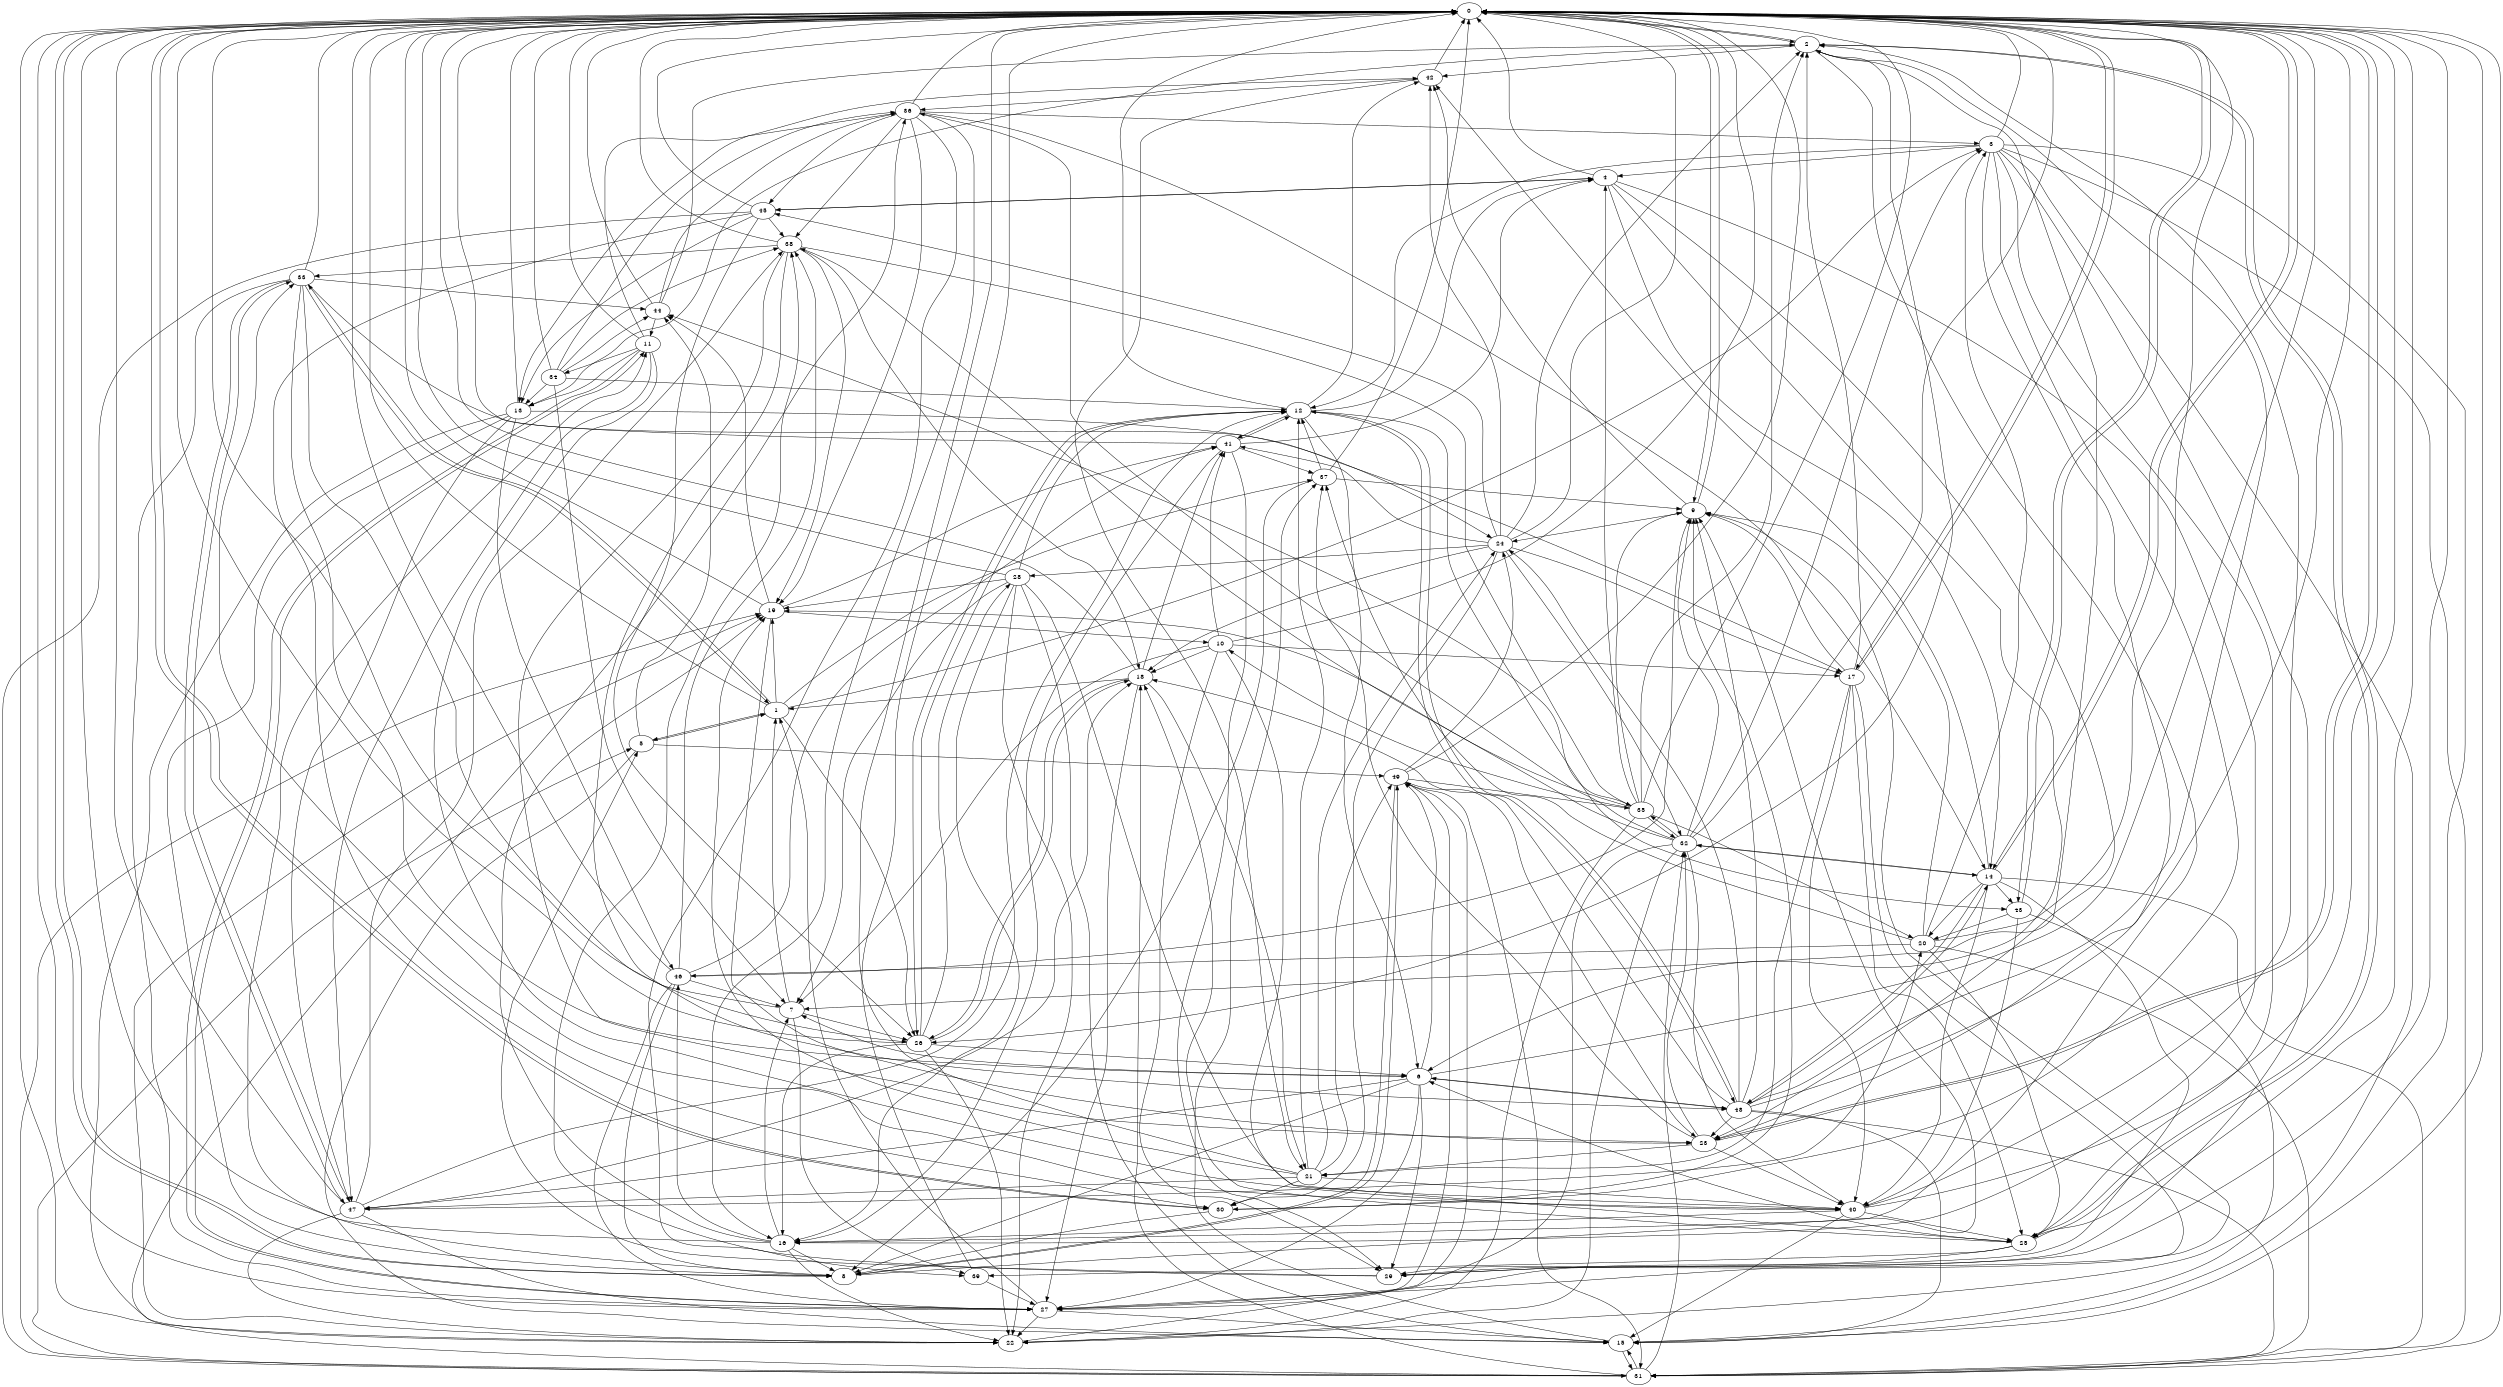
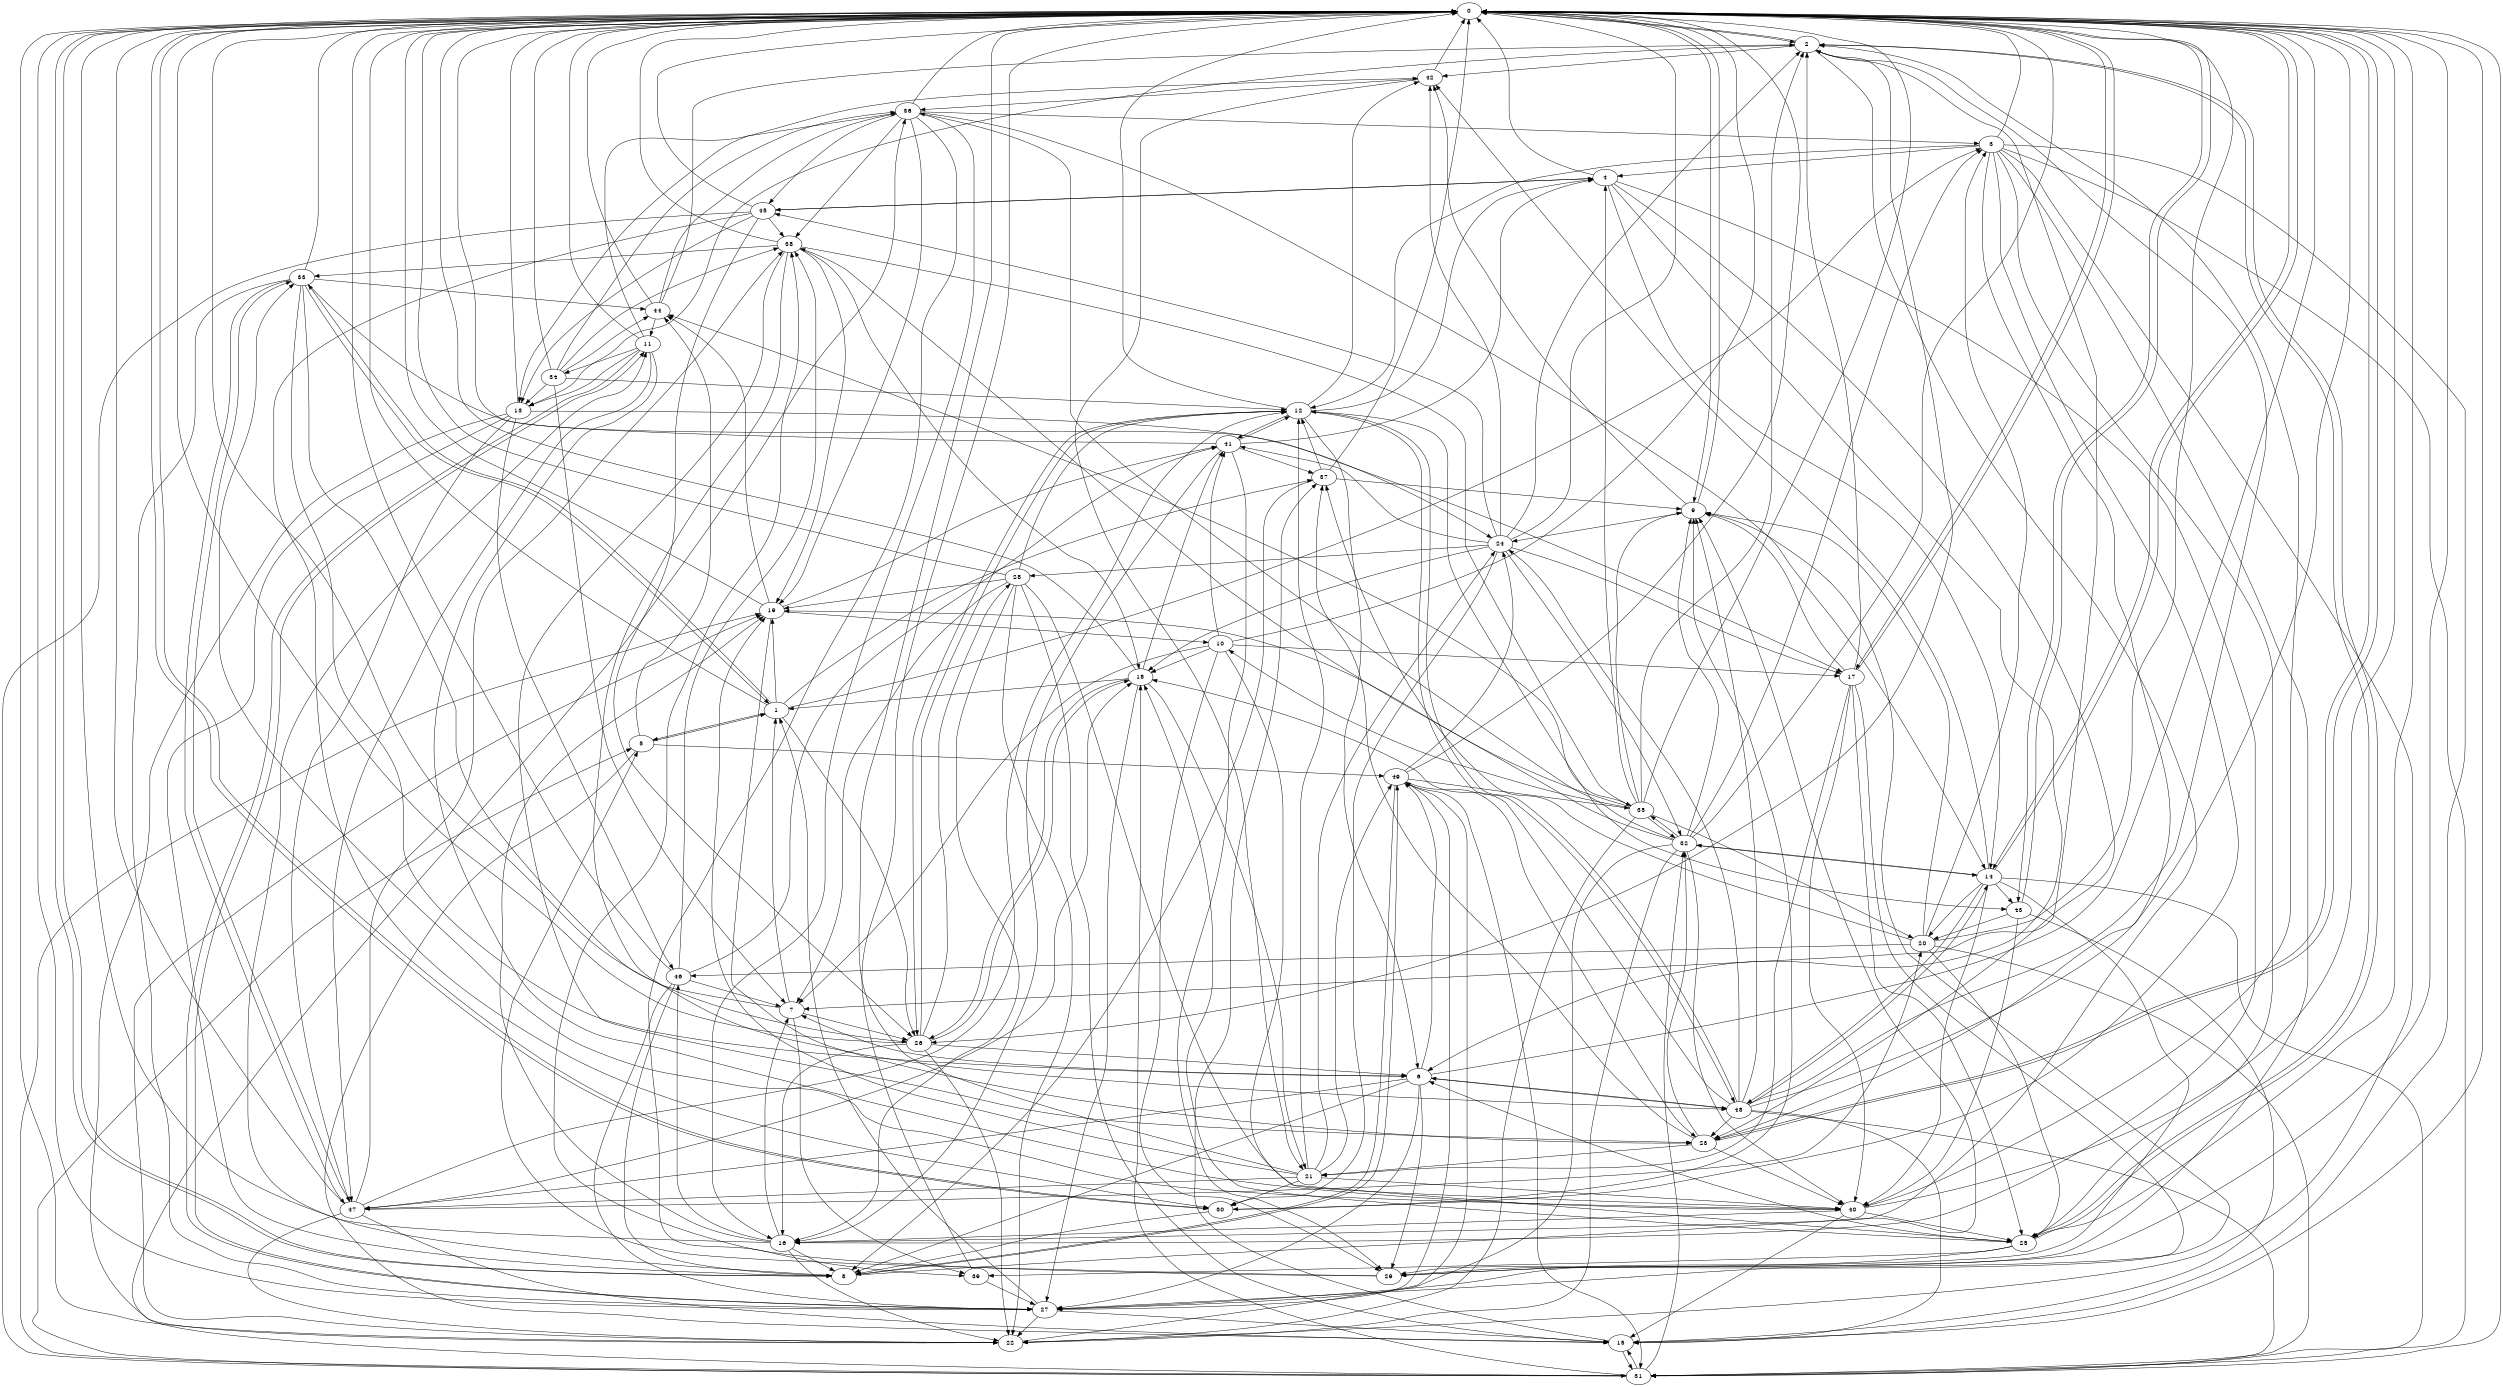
(1334, 927) -> none
